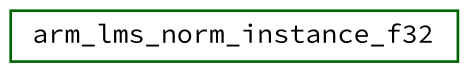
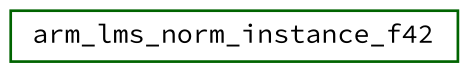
(234, 36) -> (234, 36)
